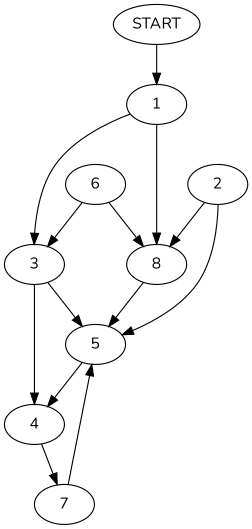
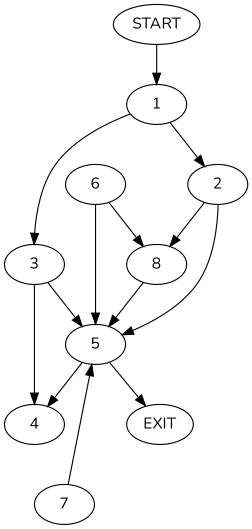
(157, 179) -> (184, 140)
(68, 220) -> (96, 259)
none -> (160, 424)
(47, 459) -> none
